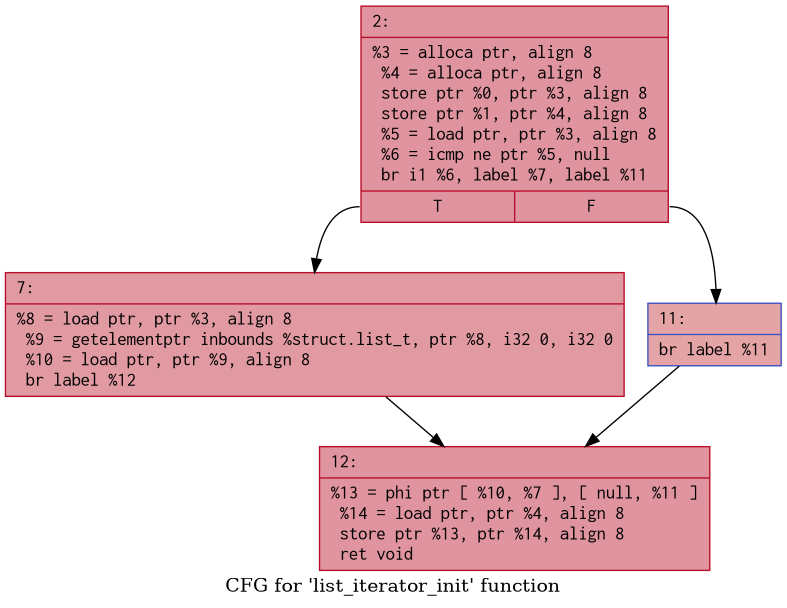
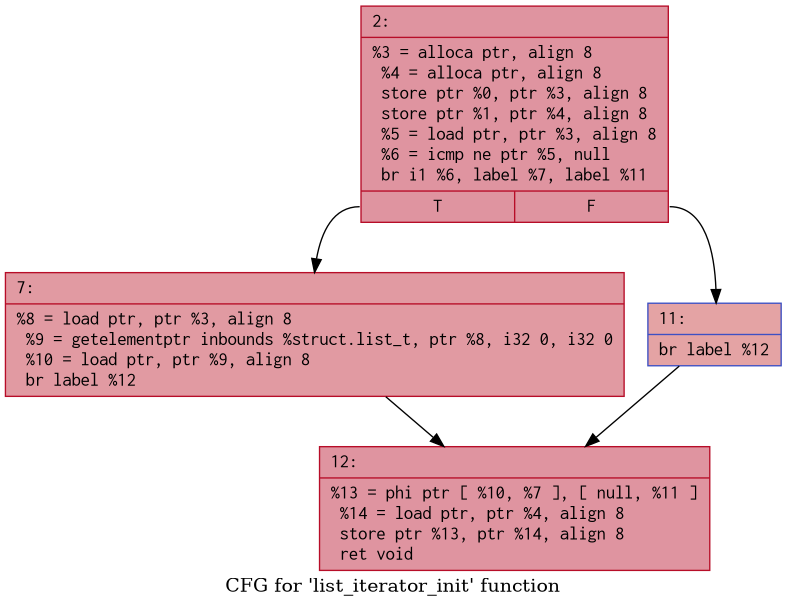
(715, 349) -> (715, 349)
